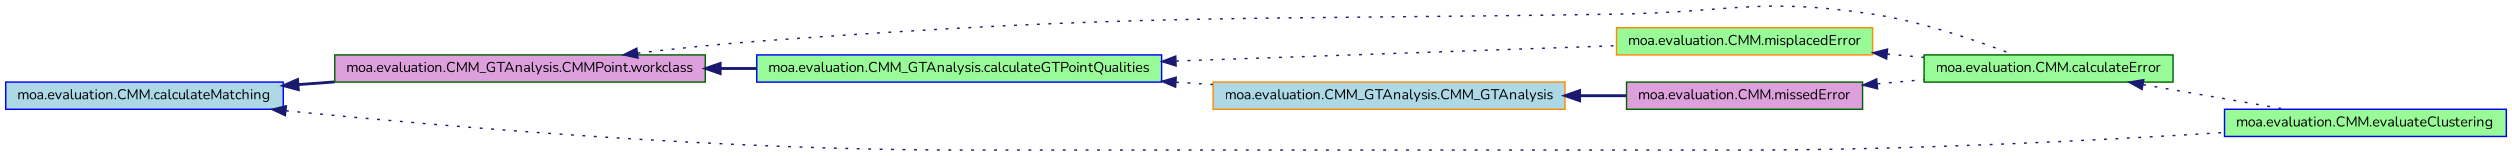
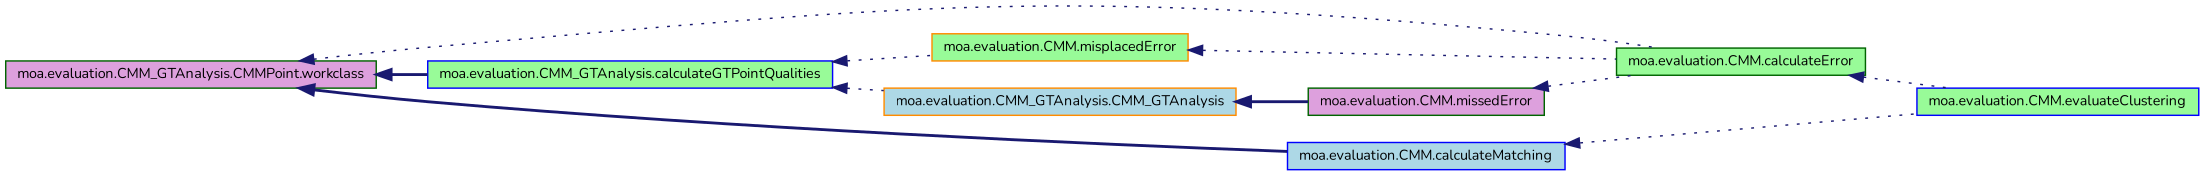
(316, 83) -> (800, 128)
